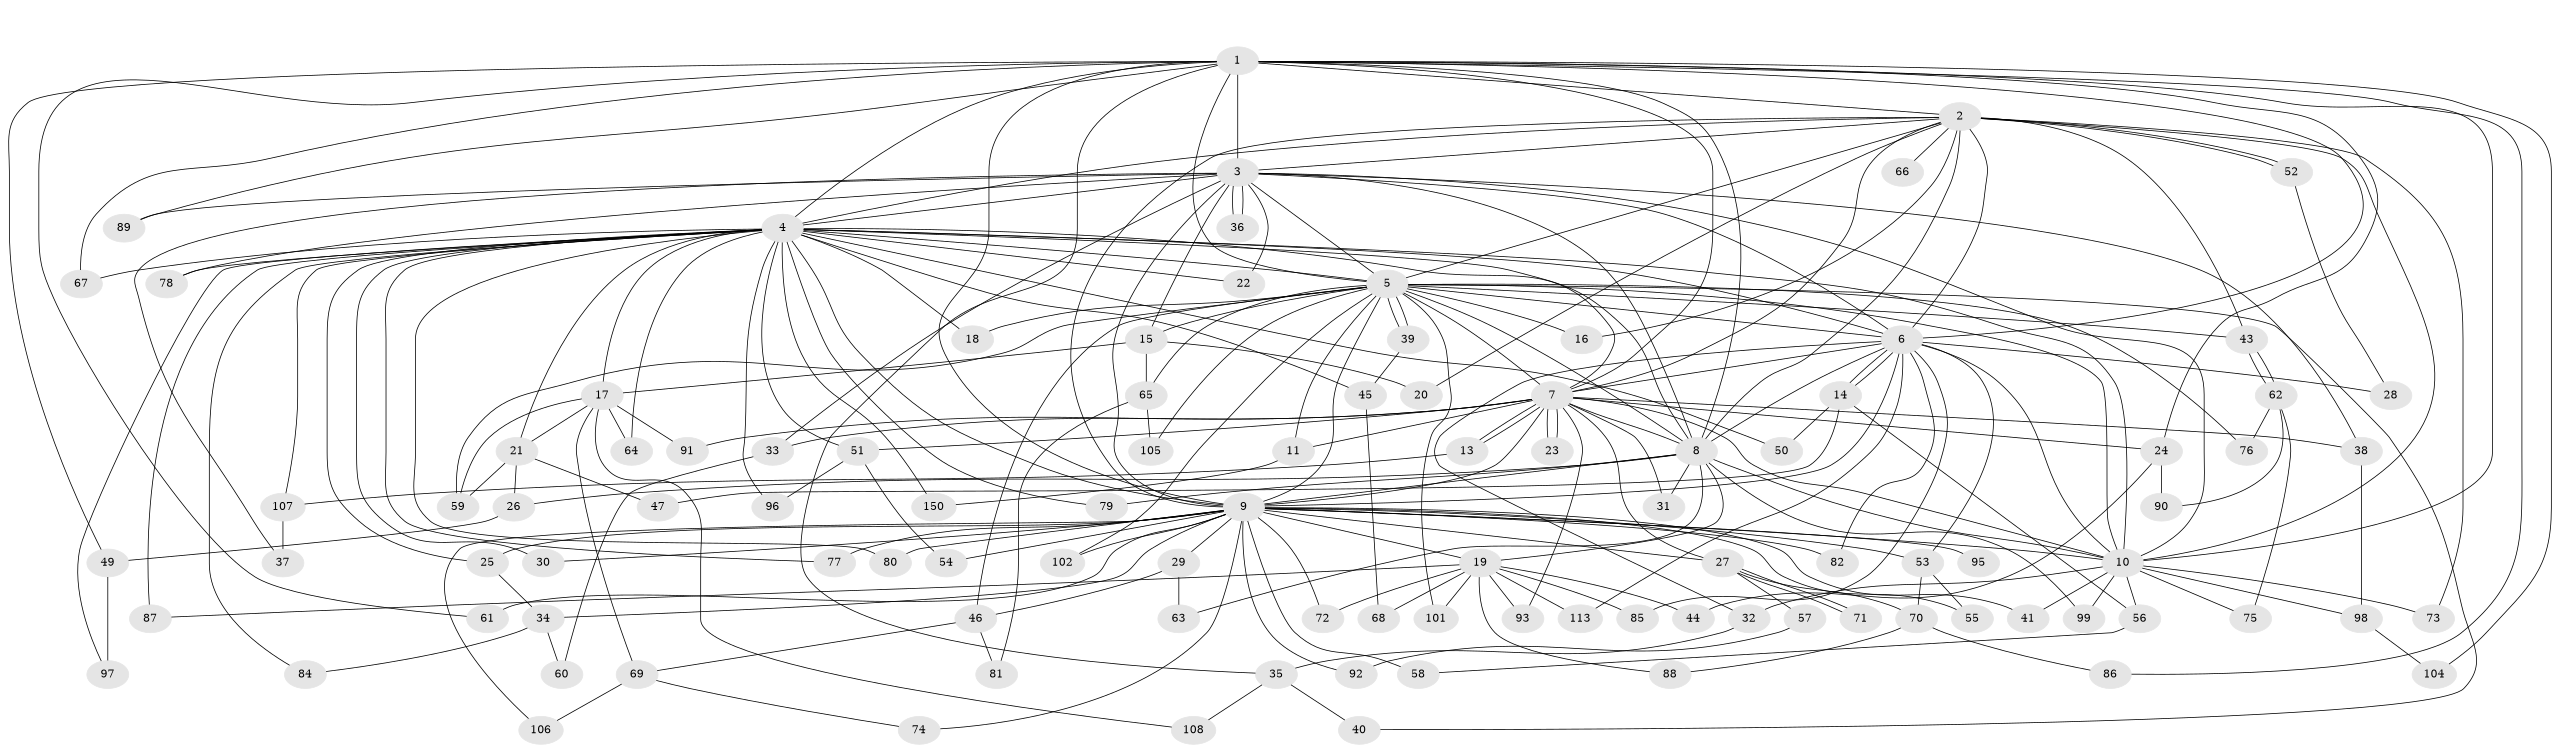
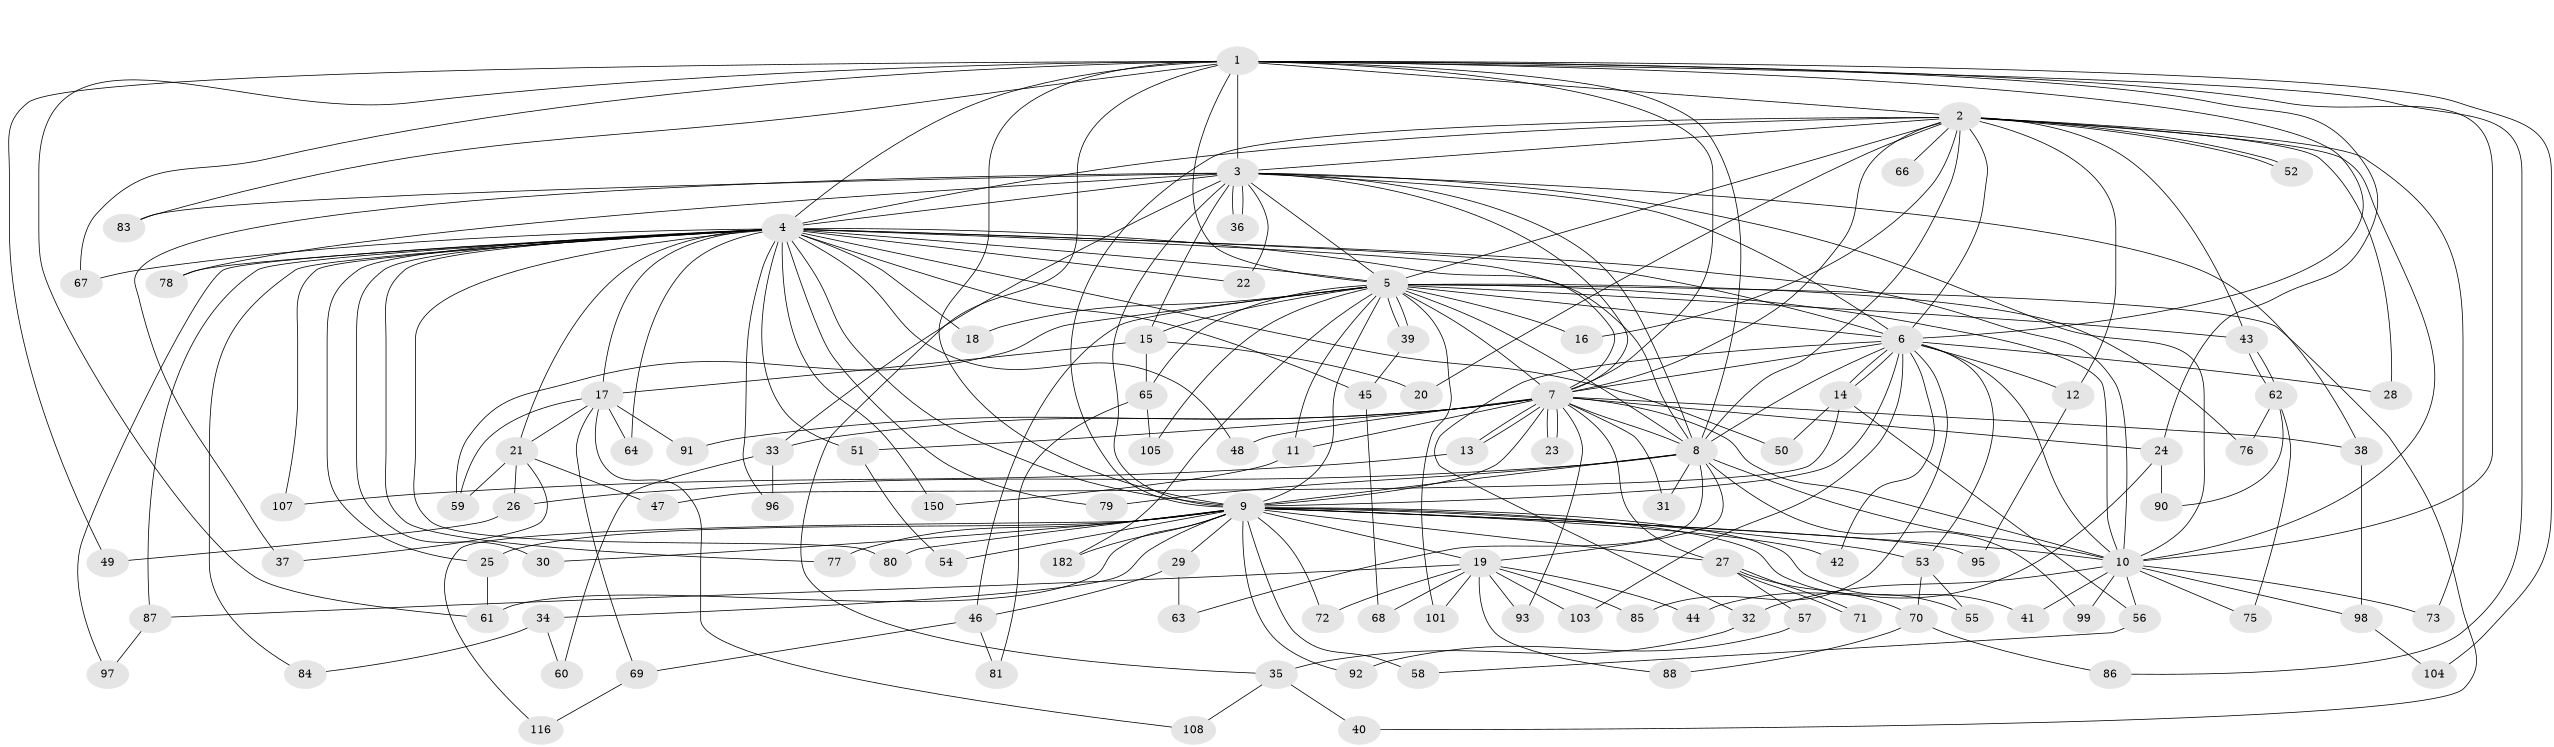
none -> (1503, 227)
(124, 228) -> (124, 228)
(2330, 288) -> (2314, 156)
none -> (2073, 396)
none -> (1238, 451)
(822, 475) -> (773, 475)
(283, 535) -> (426, 547)
(1063, 563) -> (1063, 563)
(1838, 563) -> (1838, 563)
(515, 591) -> (488, 591)
(108, 619) -> (129, 647)
(1580, 619) -> (1580, 619)
(541, 730) -> (541, 730)
(919, 730) -> none
